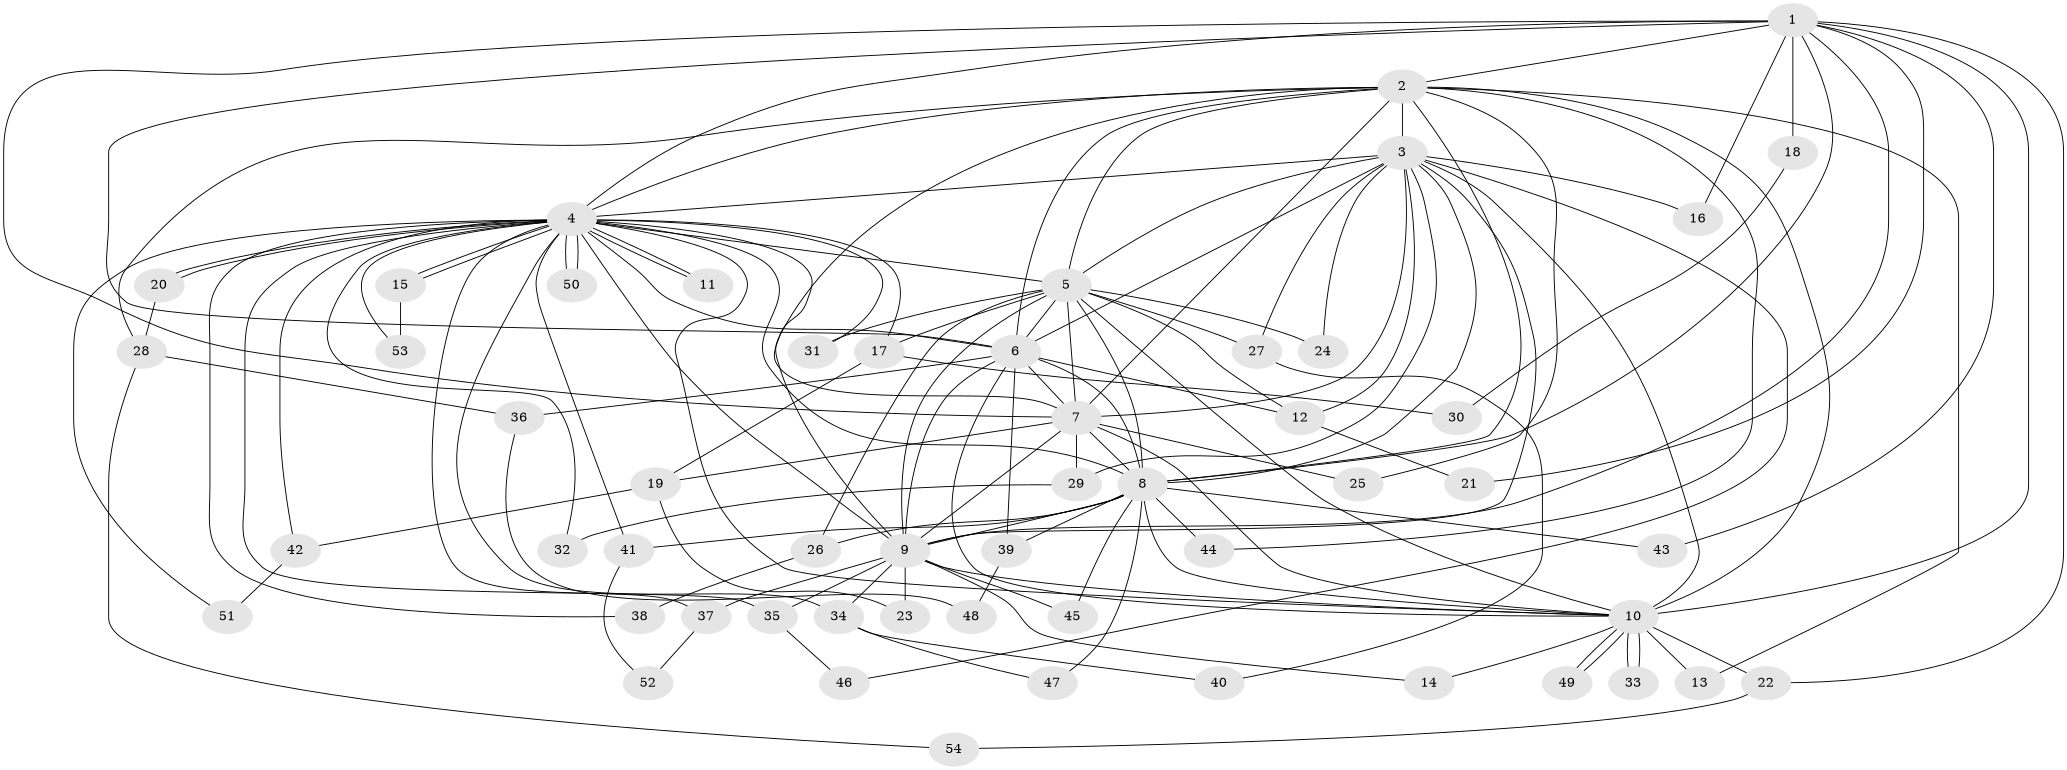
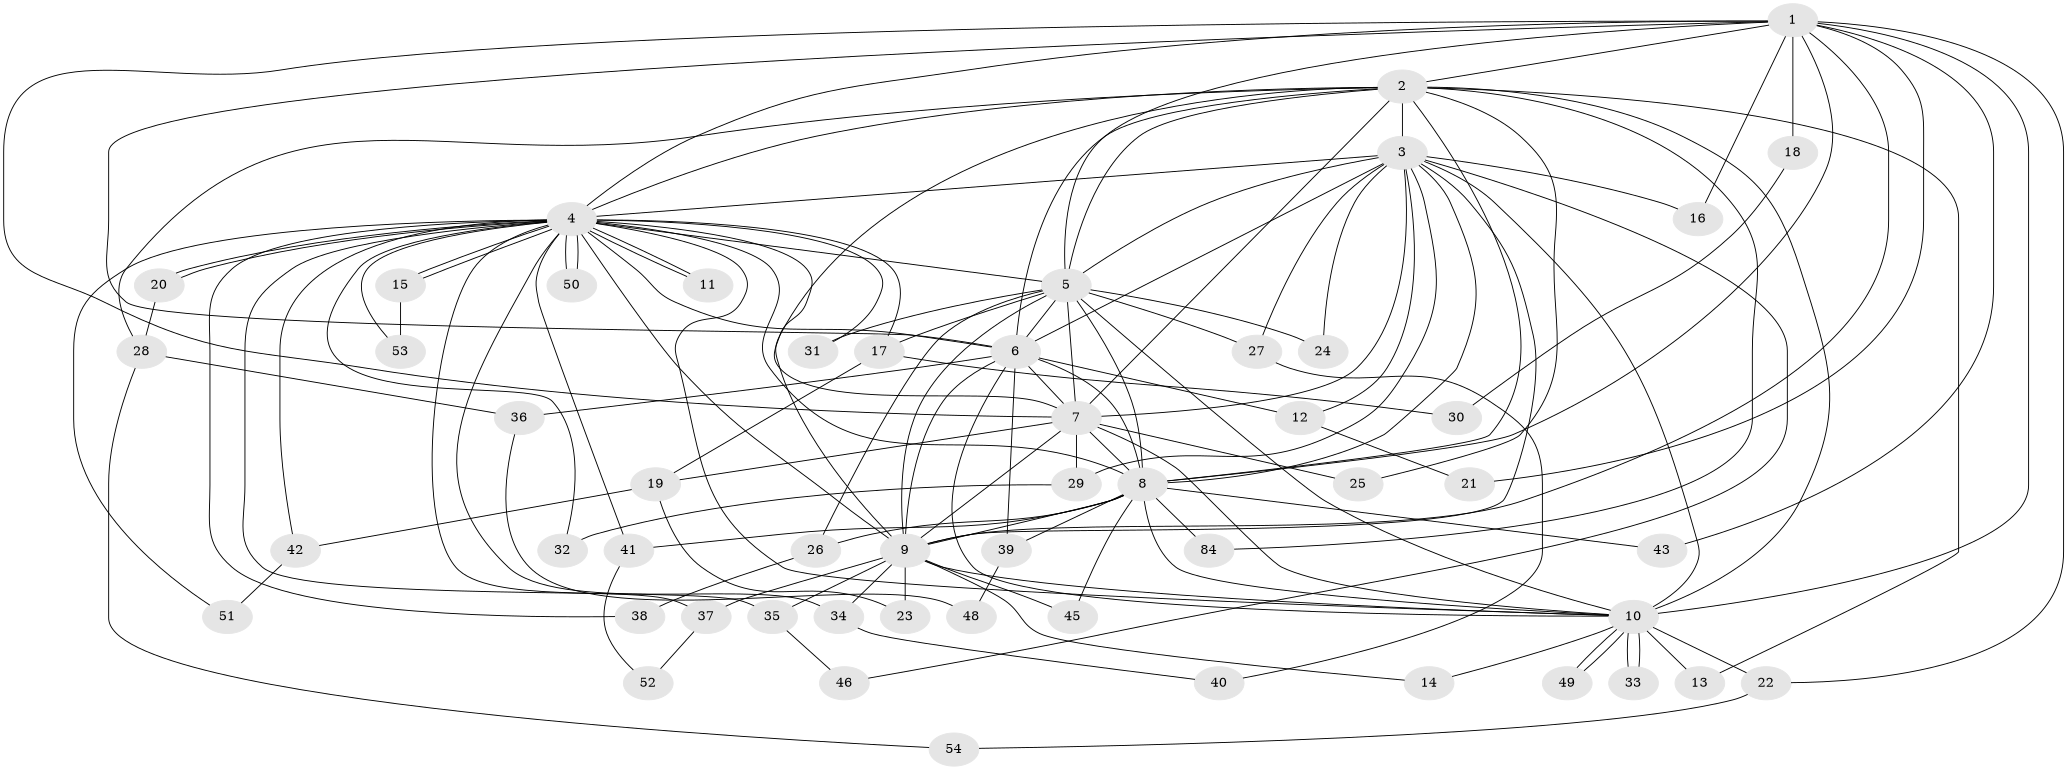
(1191, 340) -> (1359, 60)
(1209, 551) -> (1209, 551)
(1053, 683) -> none
